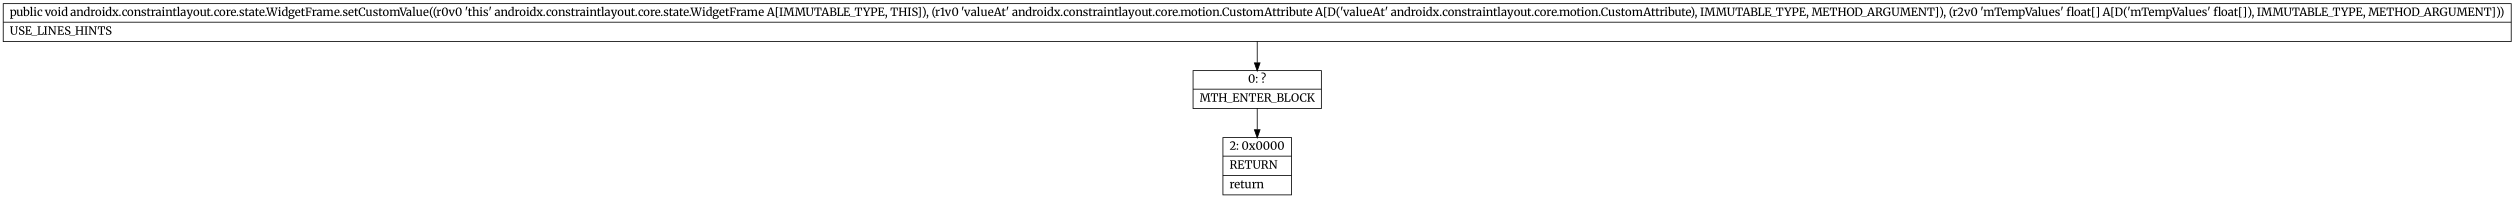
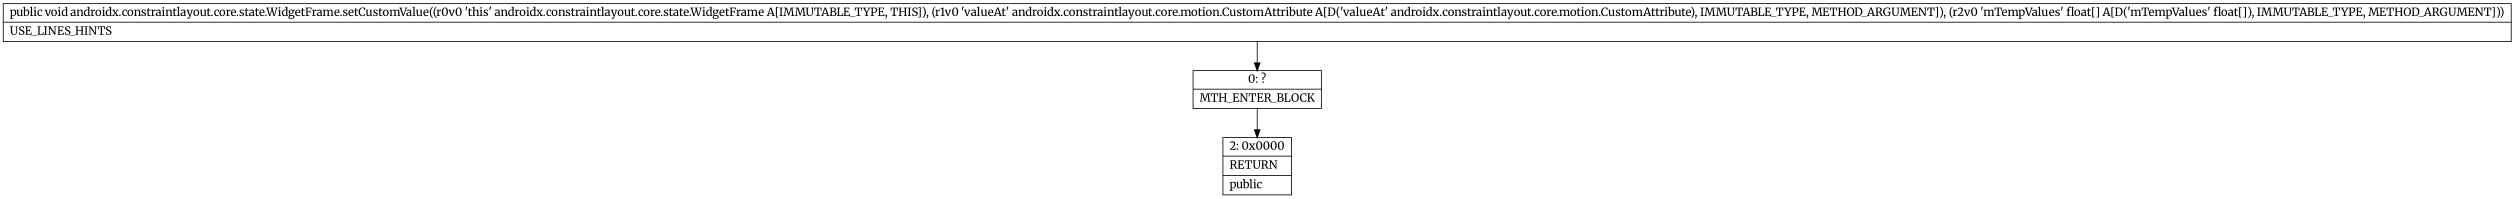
(1247, 185) -> (1246, 185)
